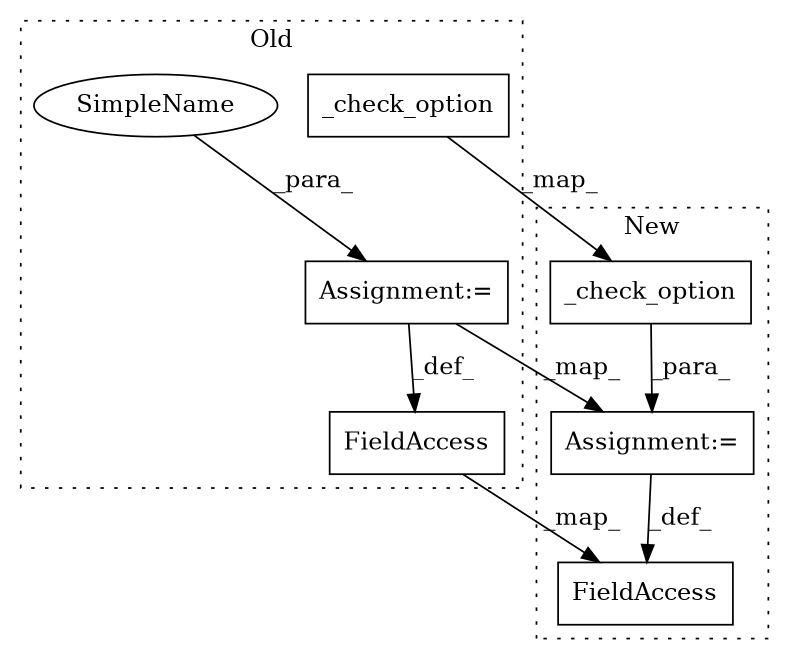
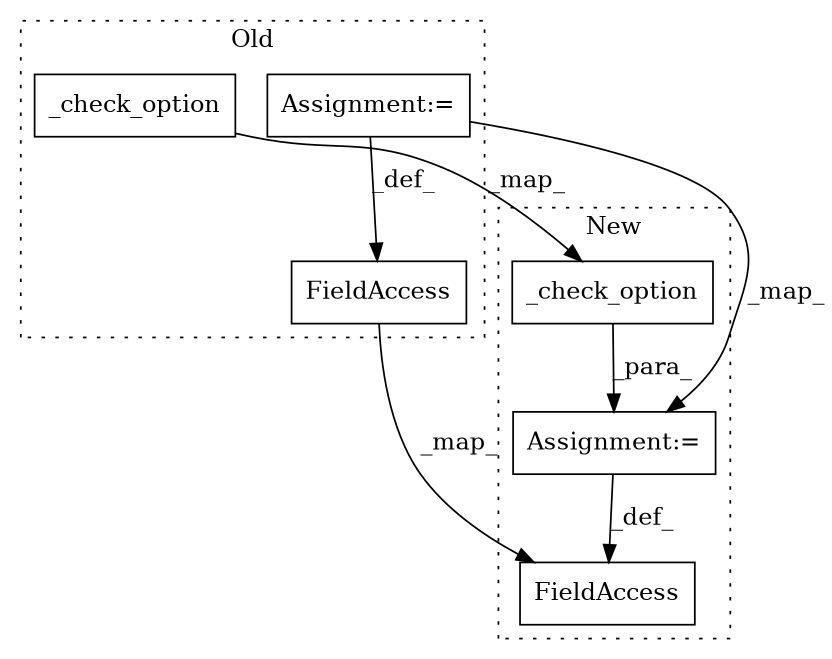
(156, 106) -> none
